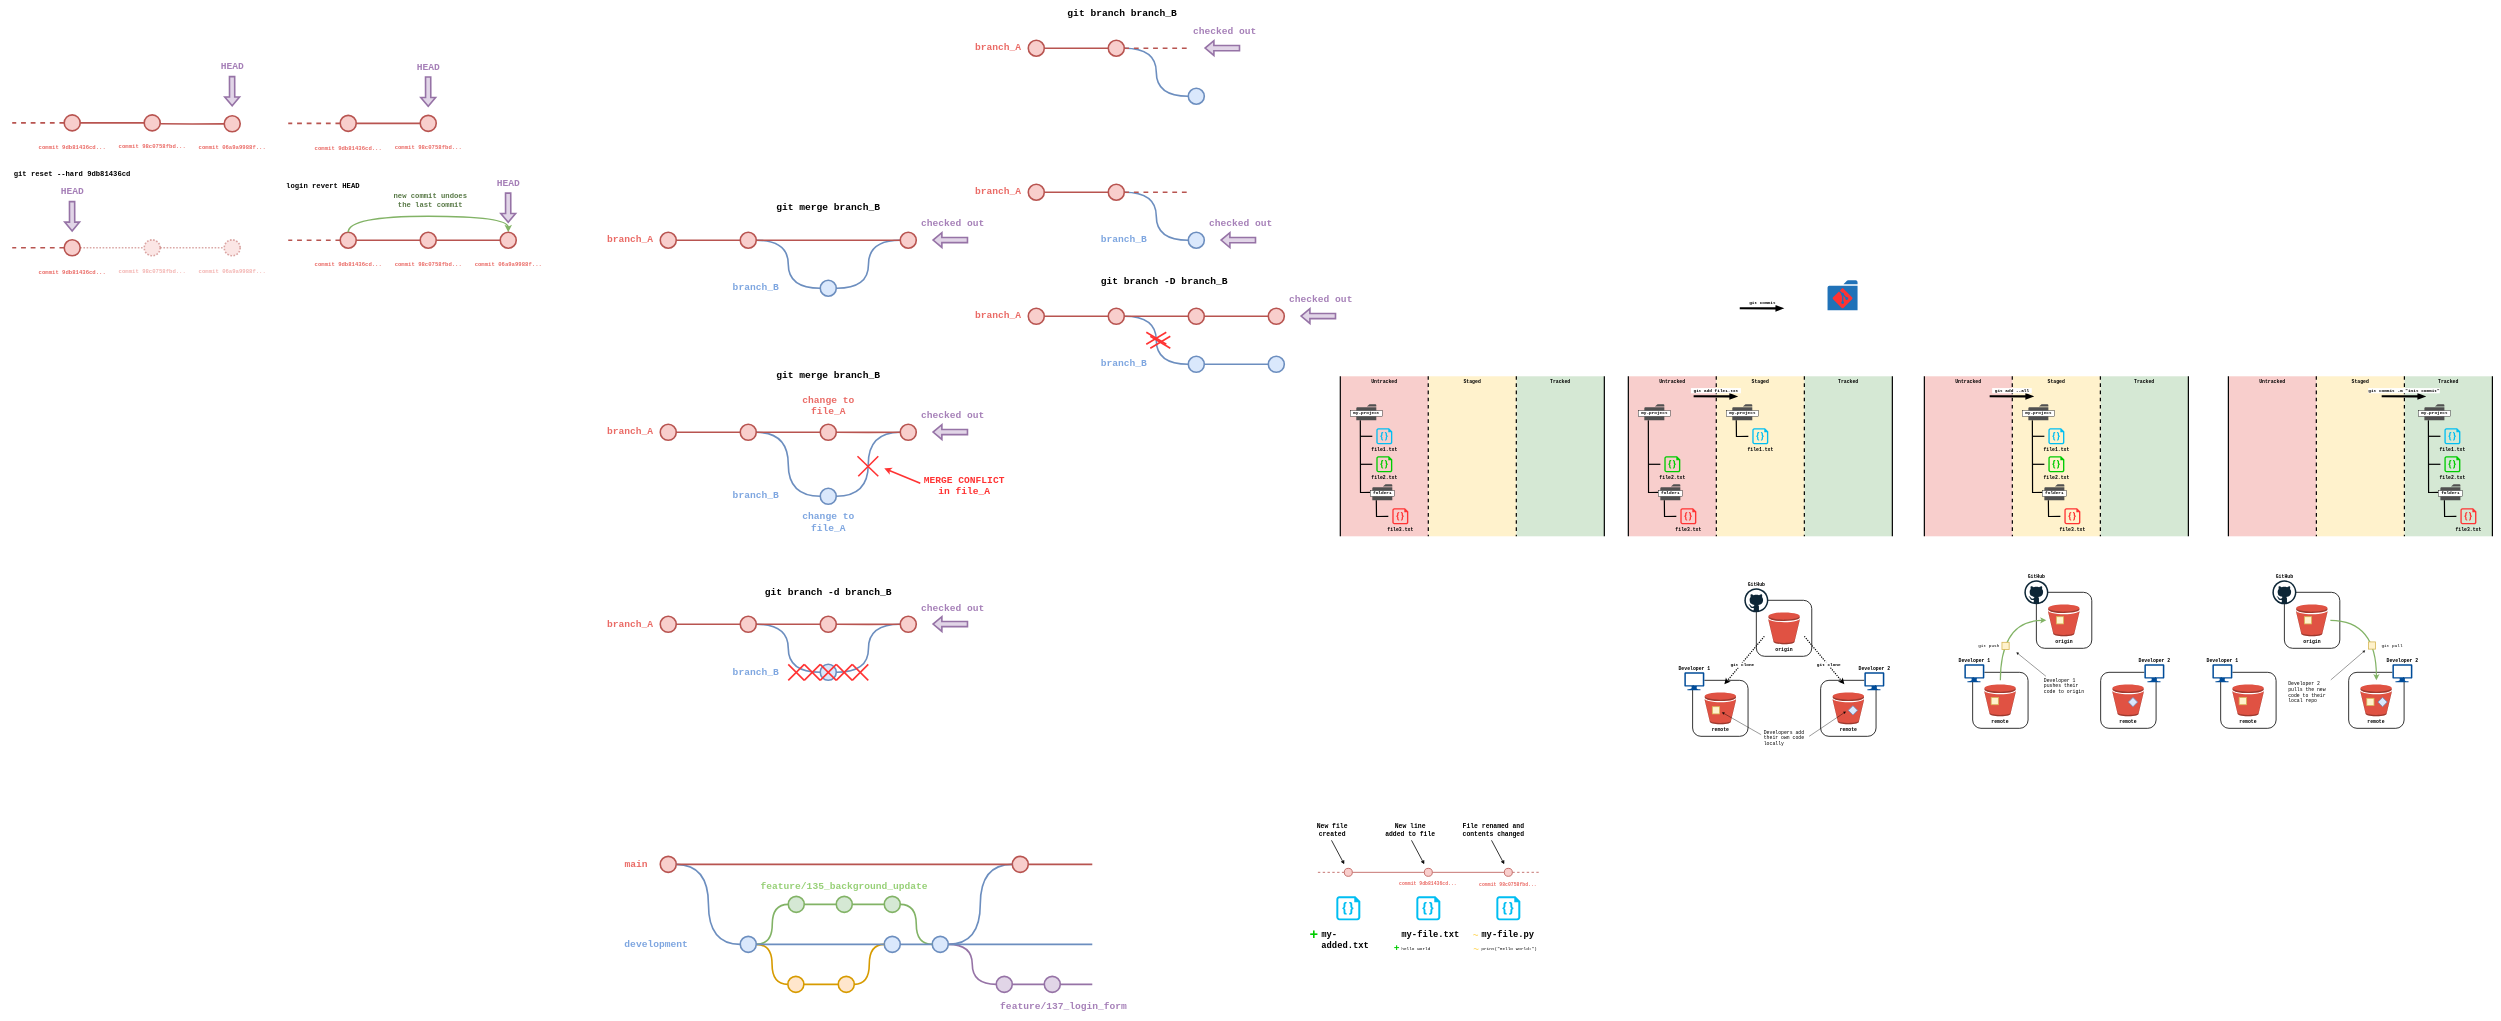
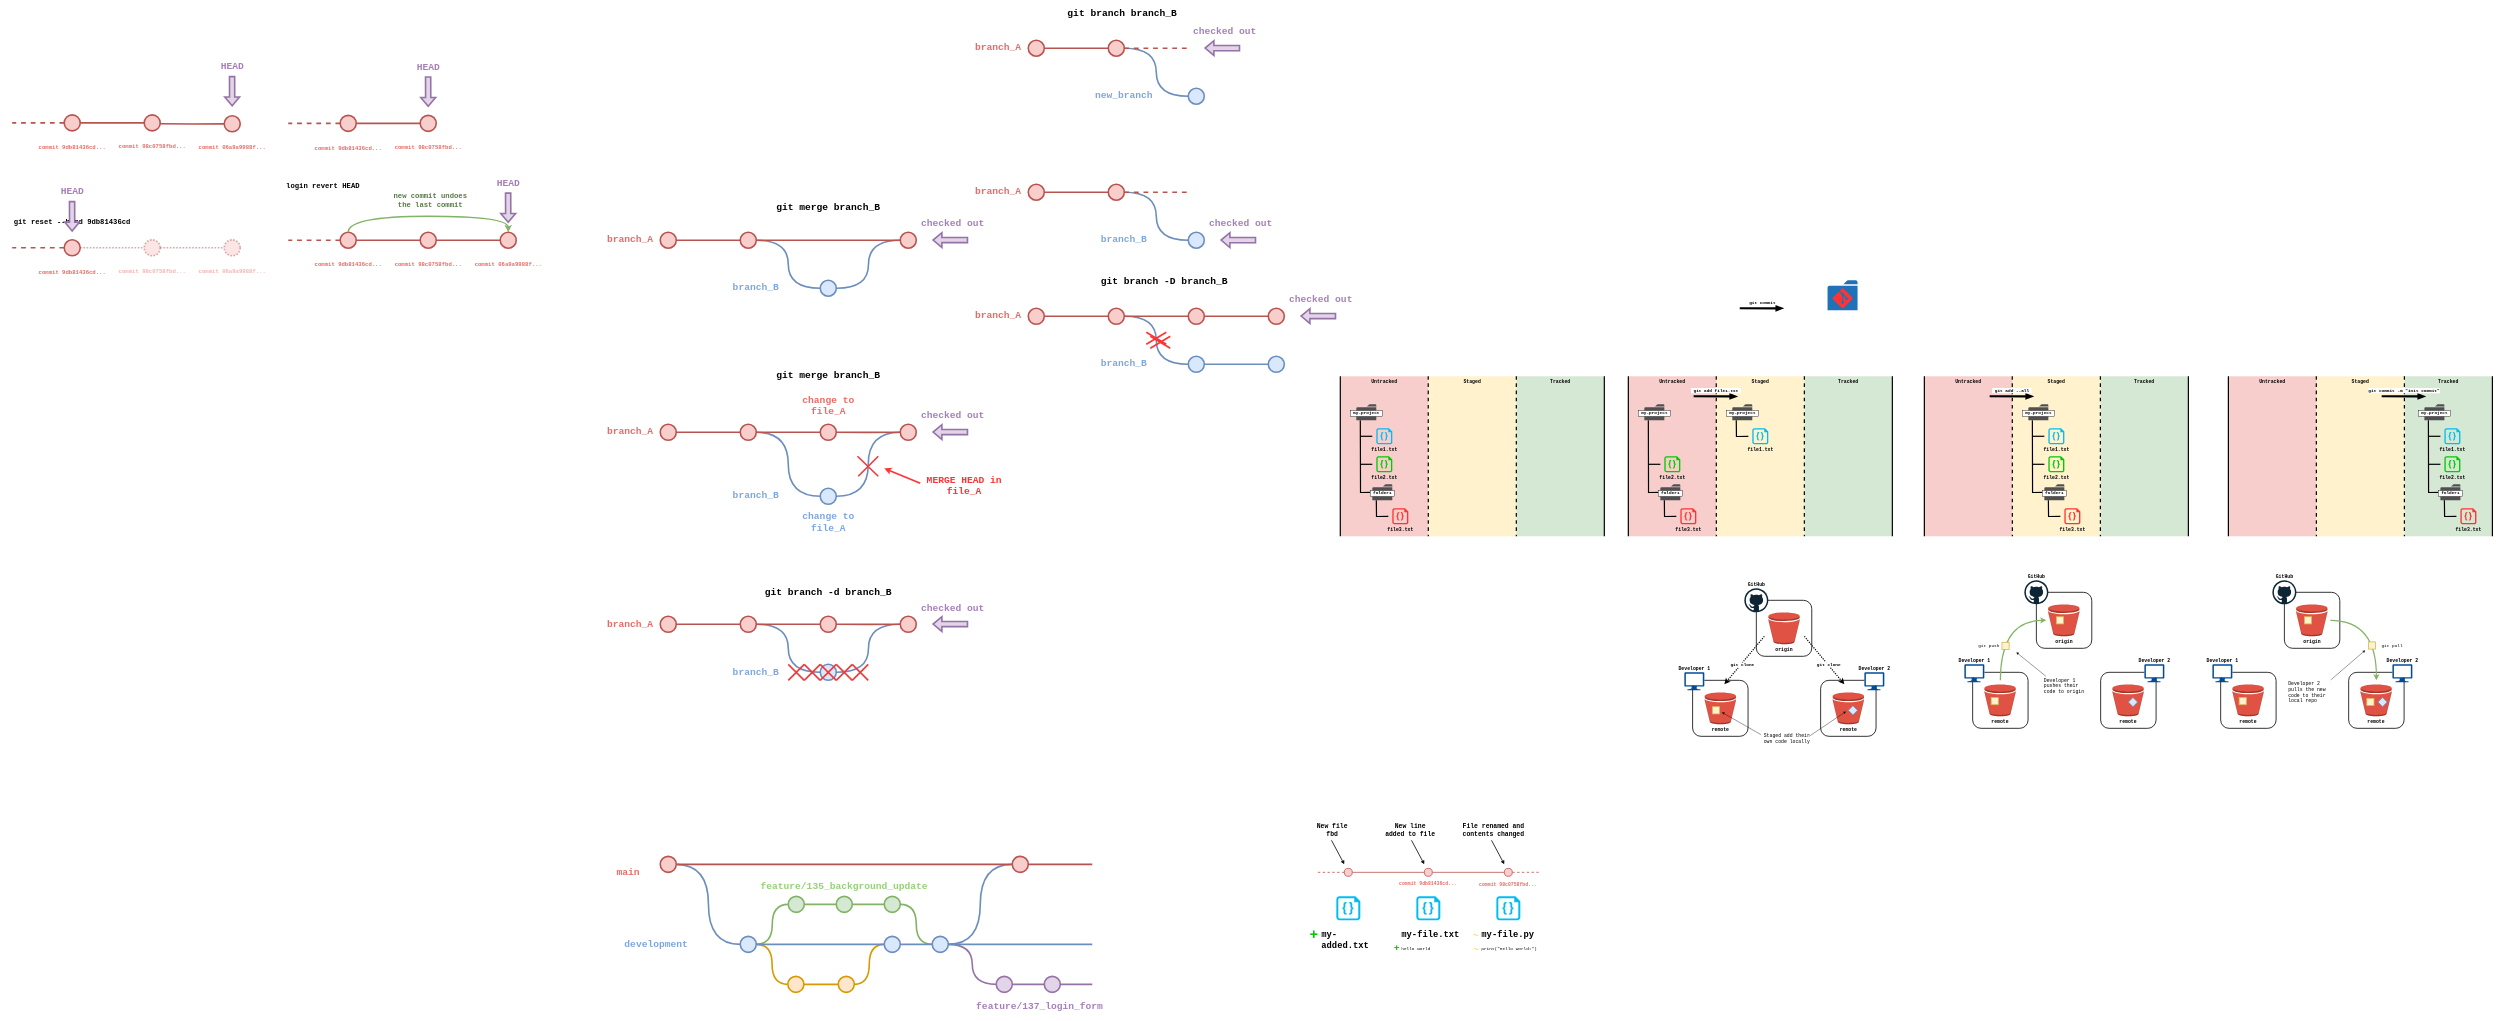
none -> (1124, 96)
(72, 174) -> (72, 222)
(964, 486) -> (964, 486)
(1788, 738) -> (1788, 738)
(1332, 830) -> (1332, 830)
(636, 864) -> (628, 872)
(1064, 1006) -> (1040, 1006)
